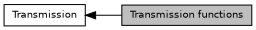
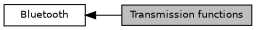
(45, 15) -> (45, 15)
